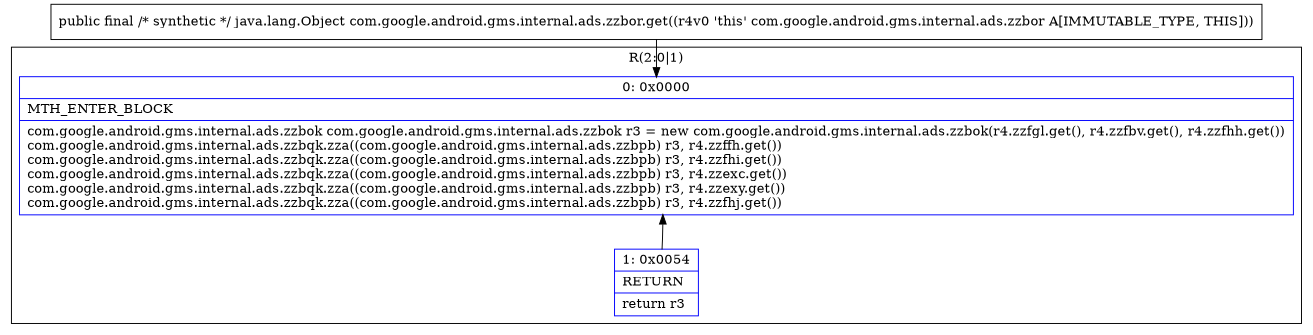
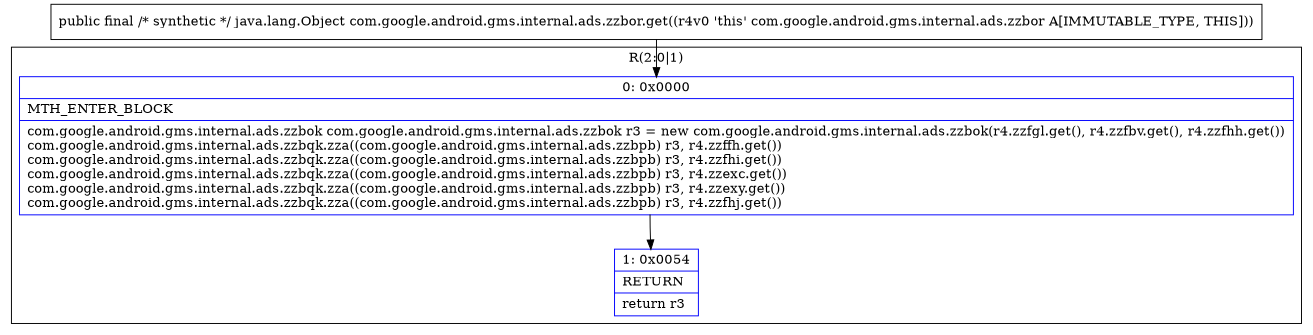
(663, 237) -> (650, 227)
